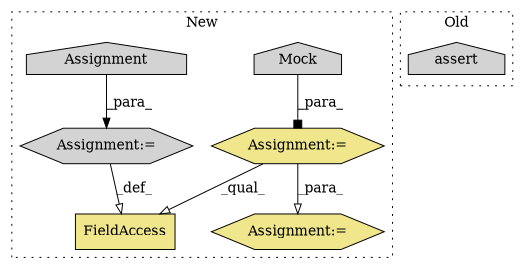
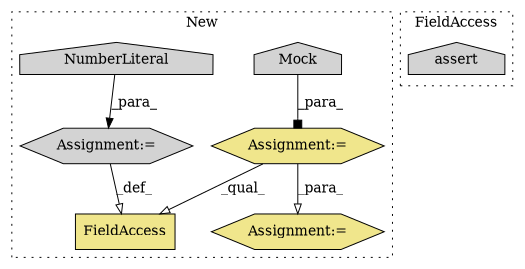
(457, 23) -> (457, 23)
(106, 60) -> (116, 60)
